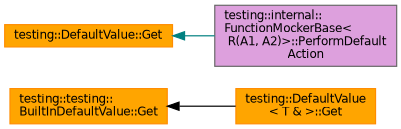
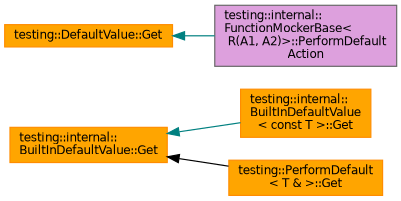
(89, 106) -> (89, 145)
(306, 106) -> (306, 178)
none -> (306, 113)
